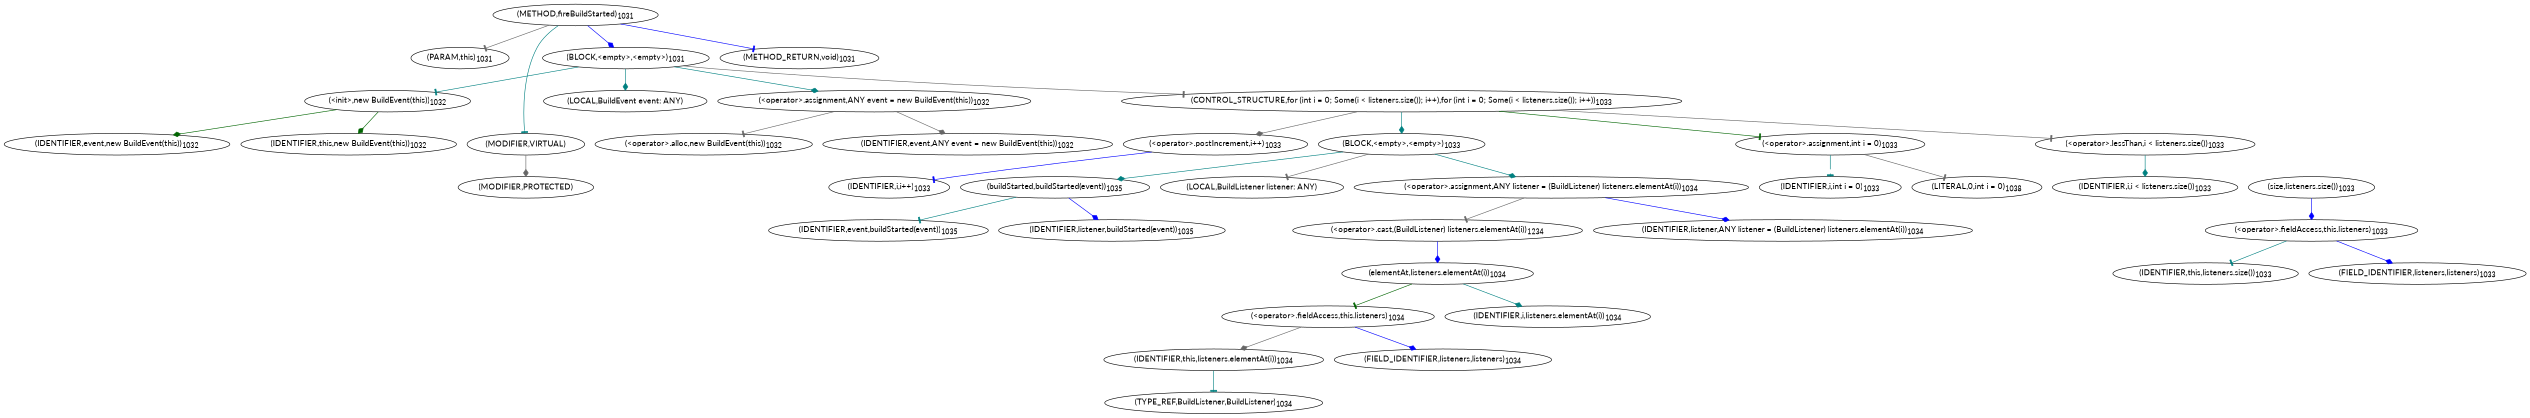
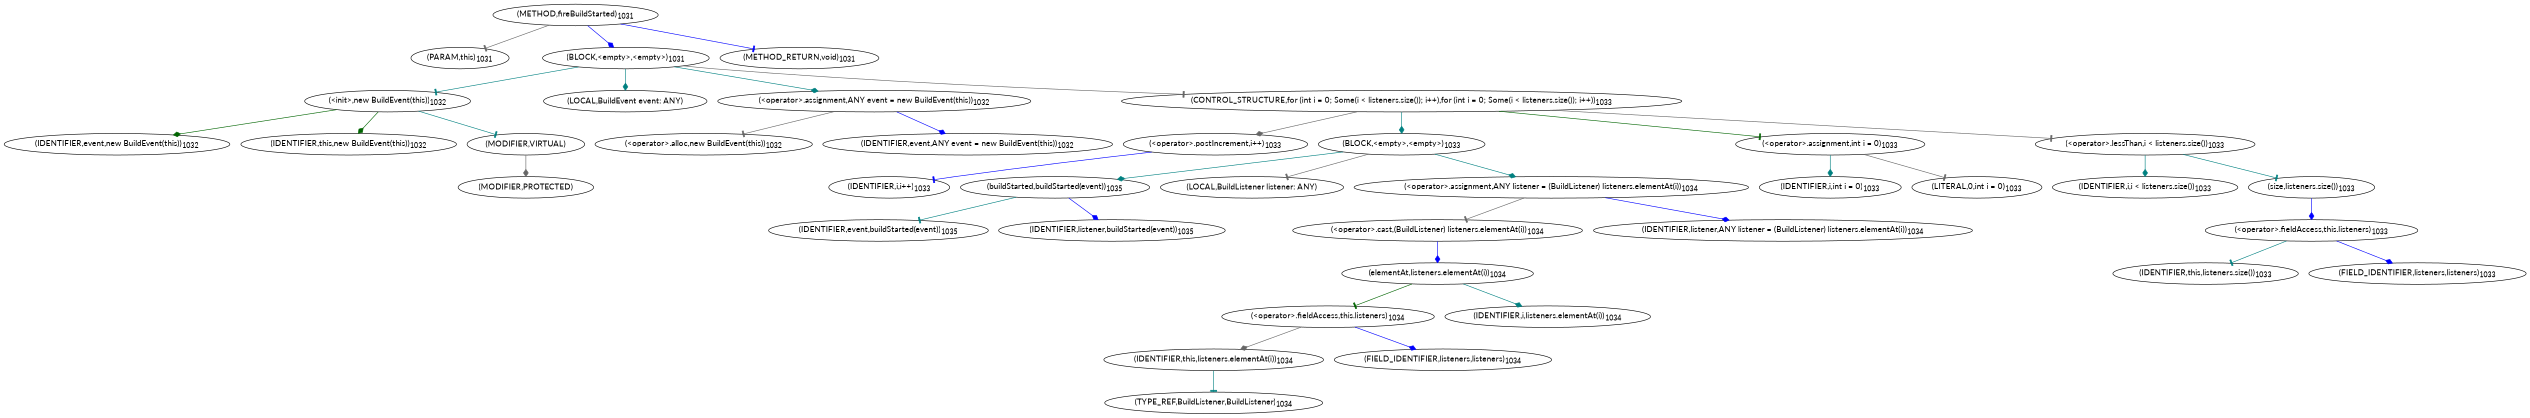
(529, 70) -> (456, 123)
(918, 121) -> (918, 121)
(1830, 162) -> (1830, 162)
none -> (2229, 166)
(2014, 186) -> (2014, 186)
(1536, 230) -> (1536, 230)
